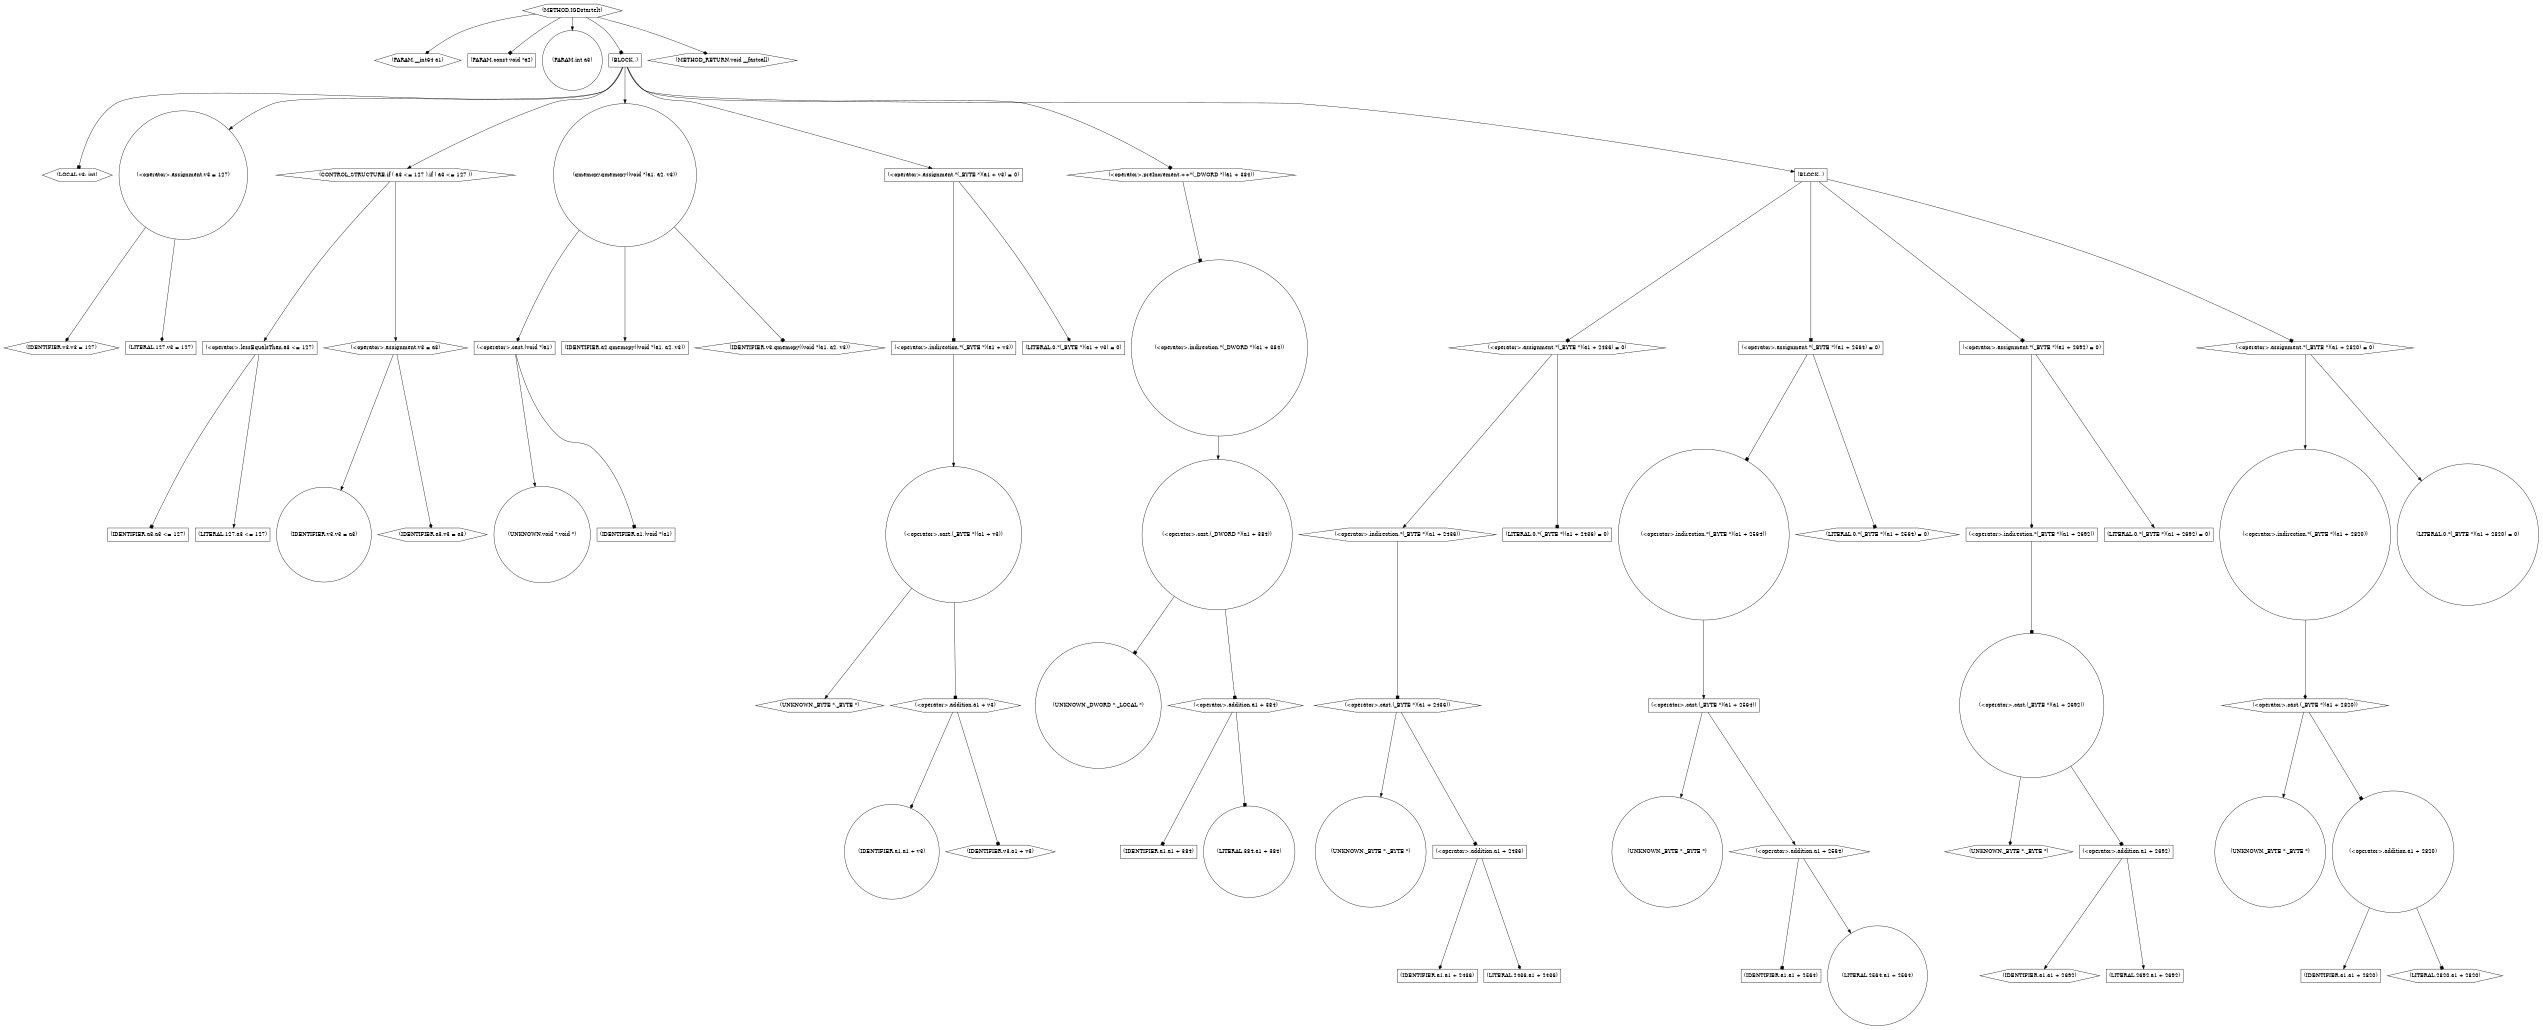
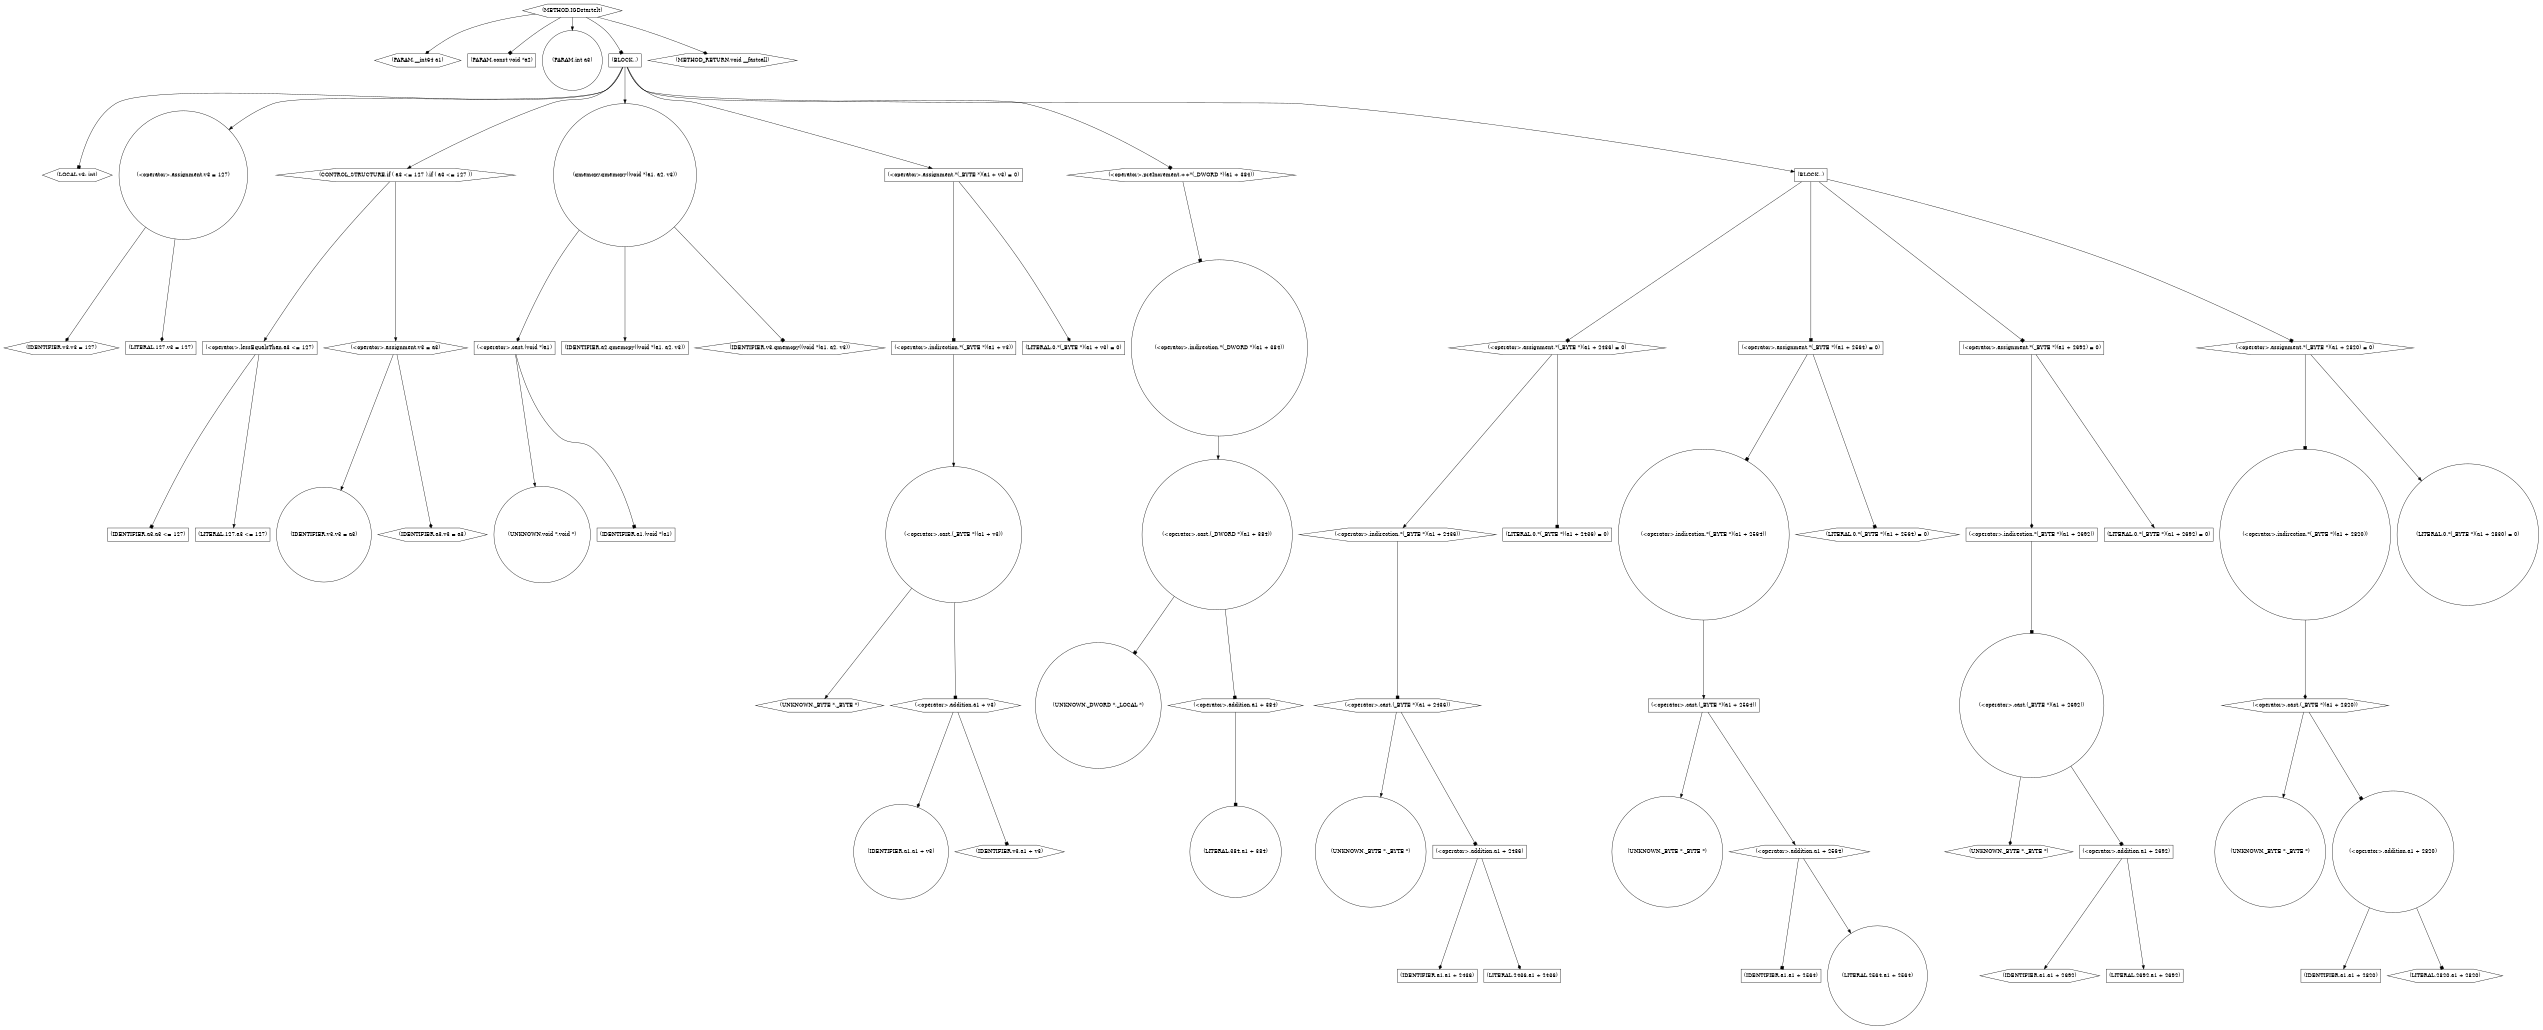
(2305, 400) -> (2305, 400)
(2468, 535) -> (2468, 535)
(1159, 852) -> none
